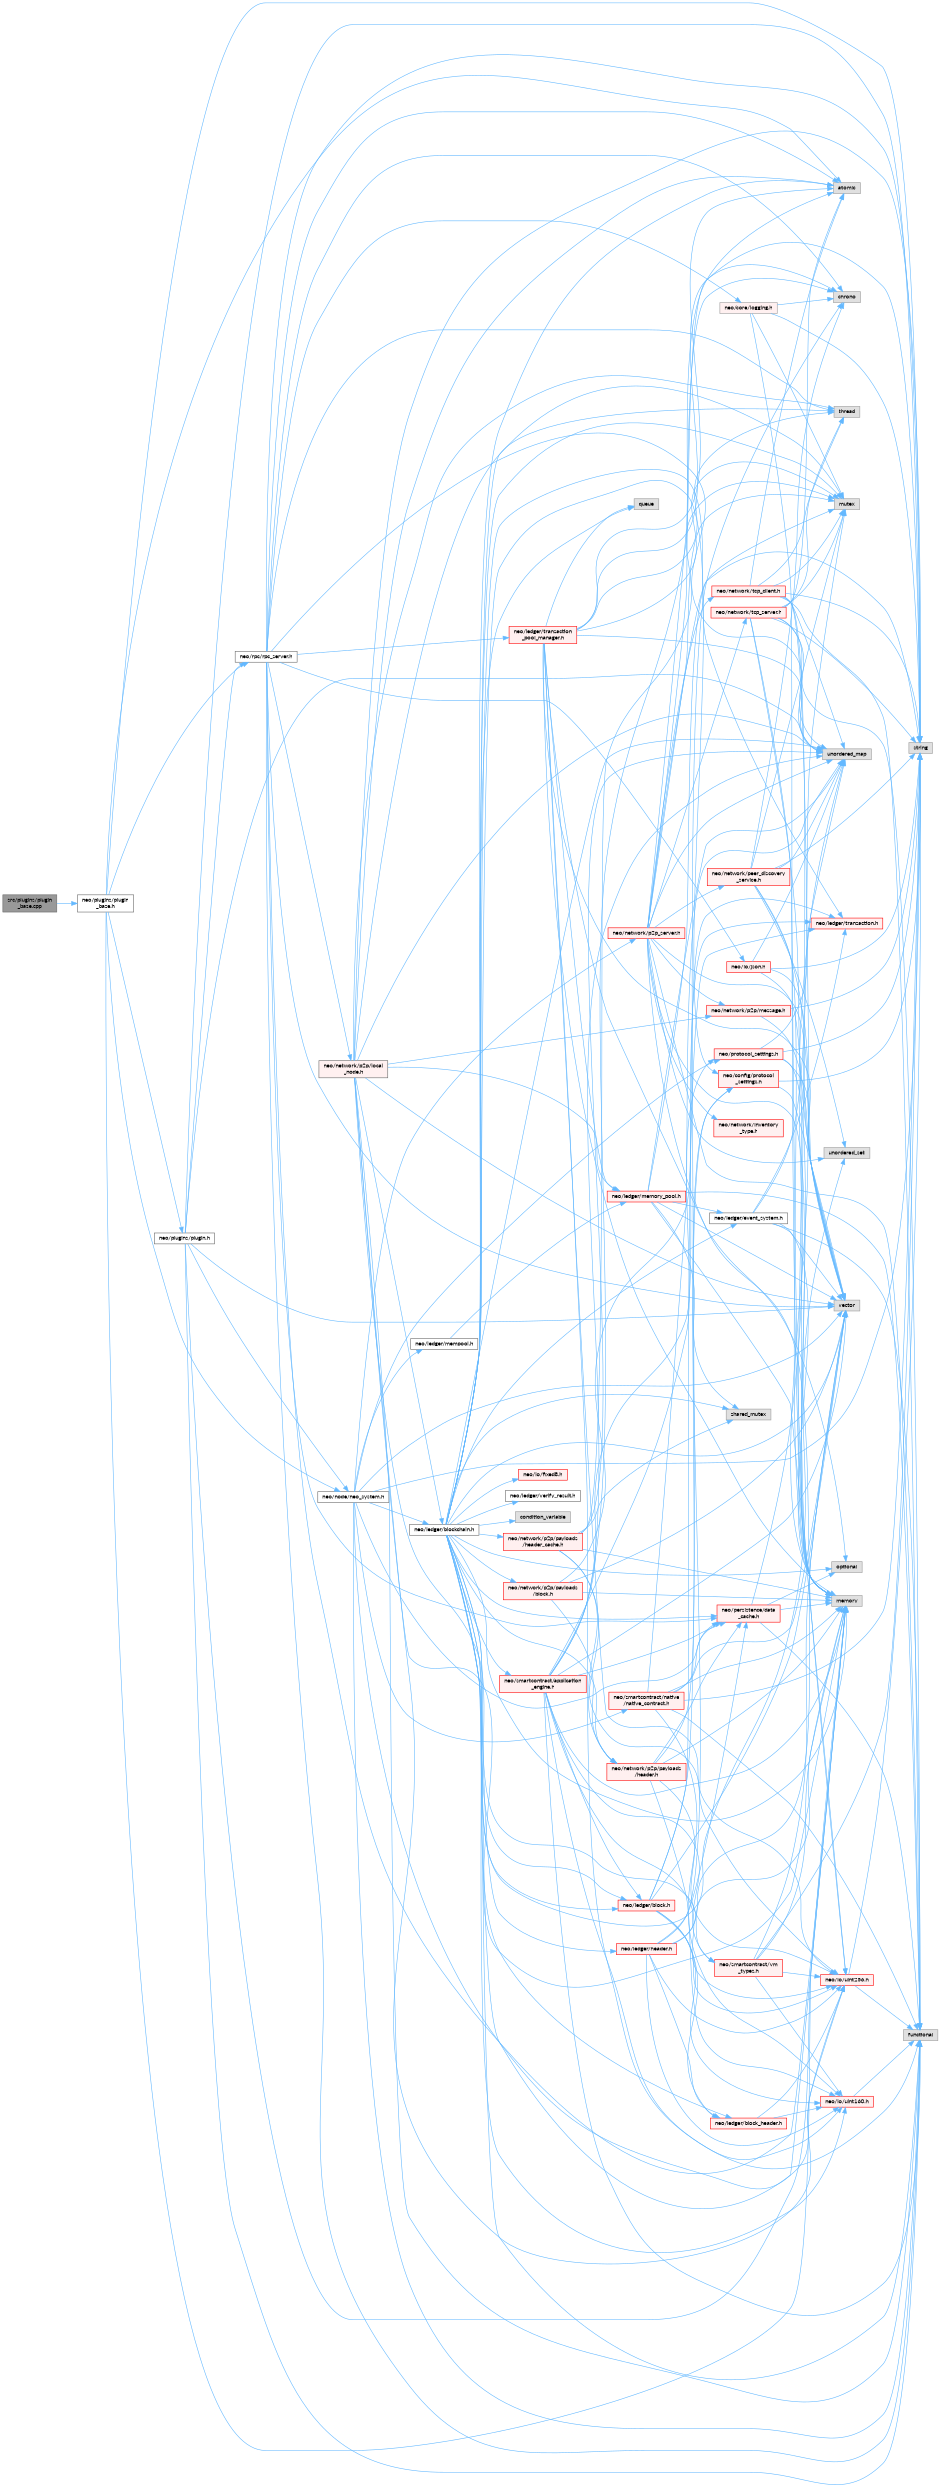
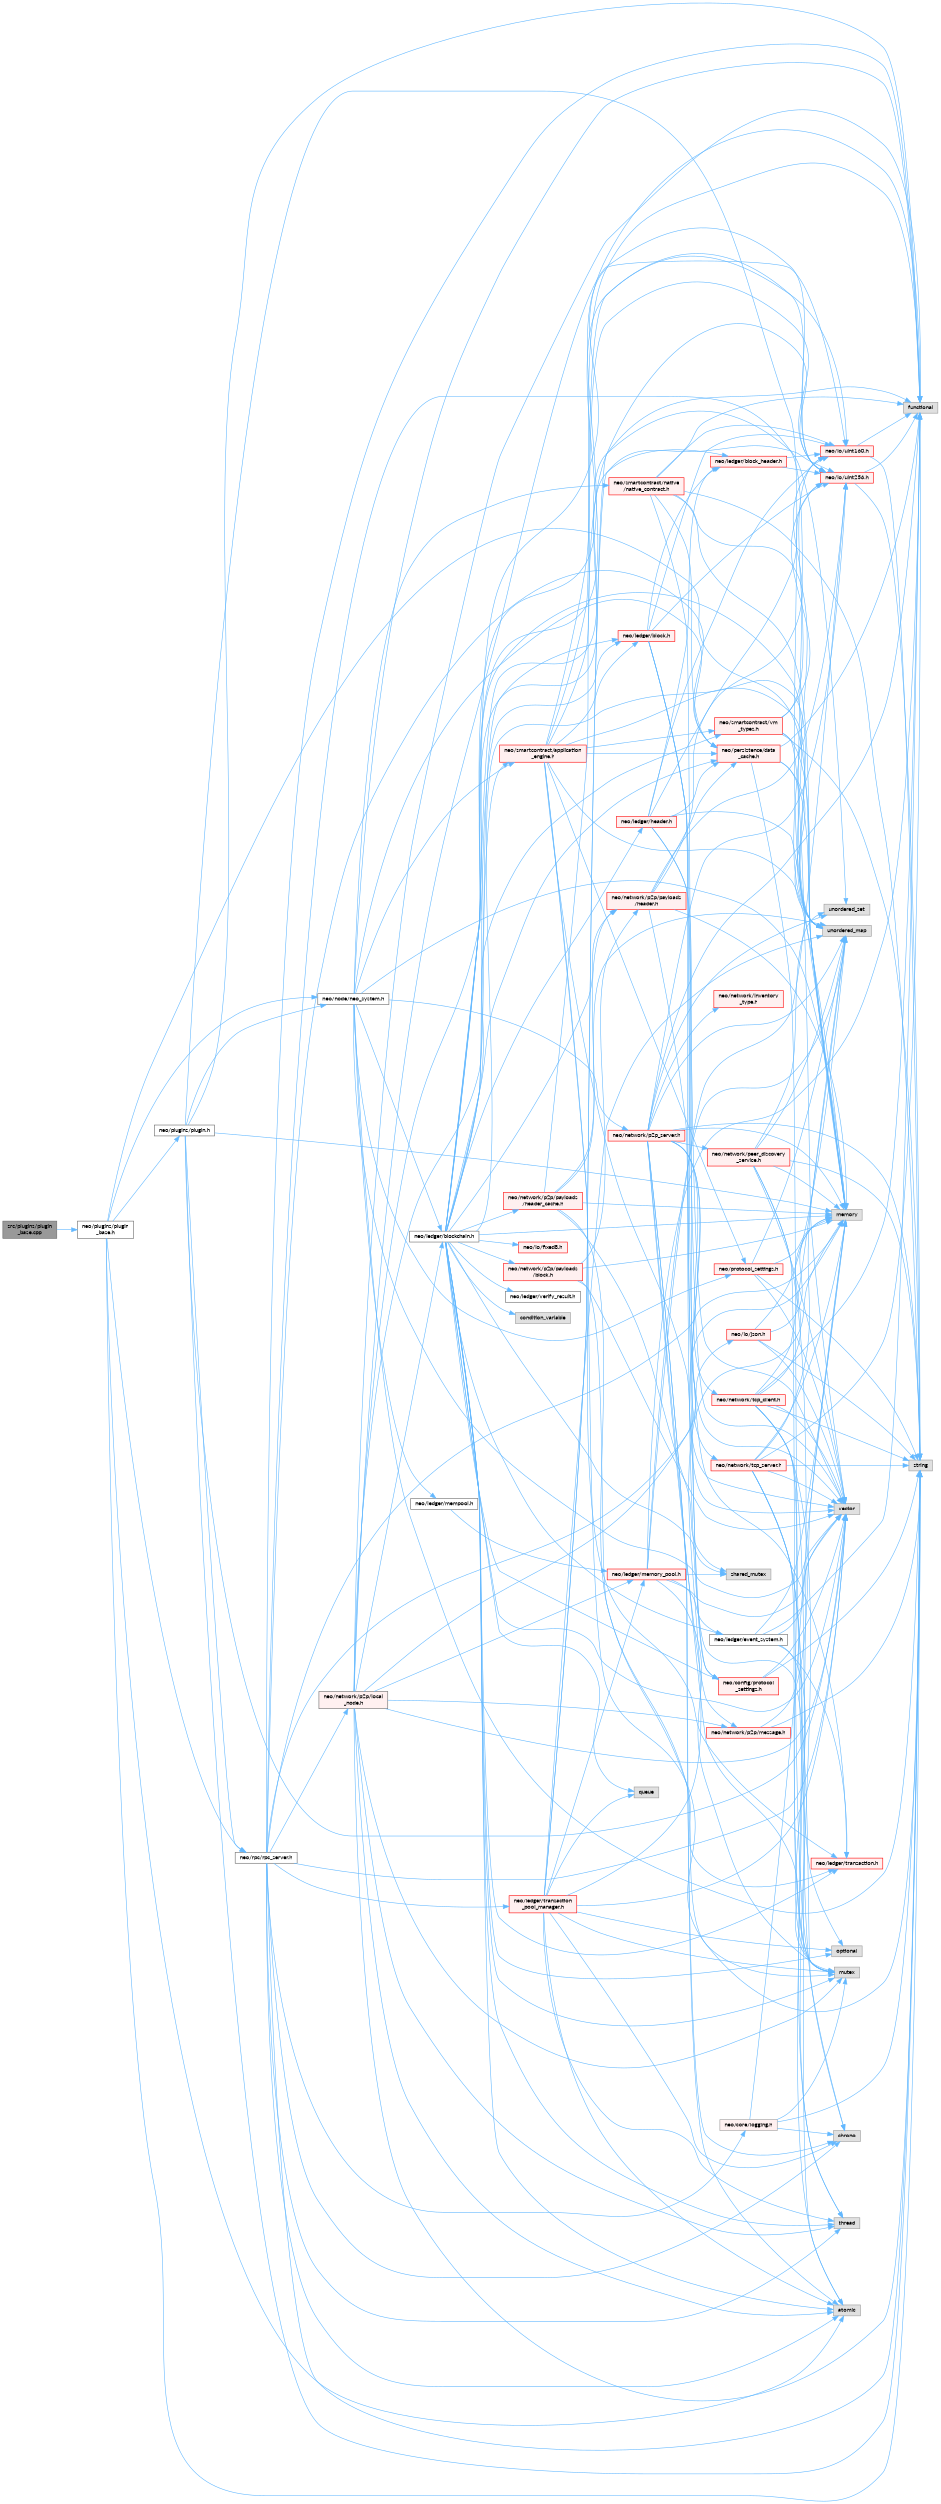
none -> (416, 859)
none -> (912, 951)
